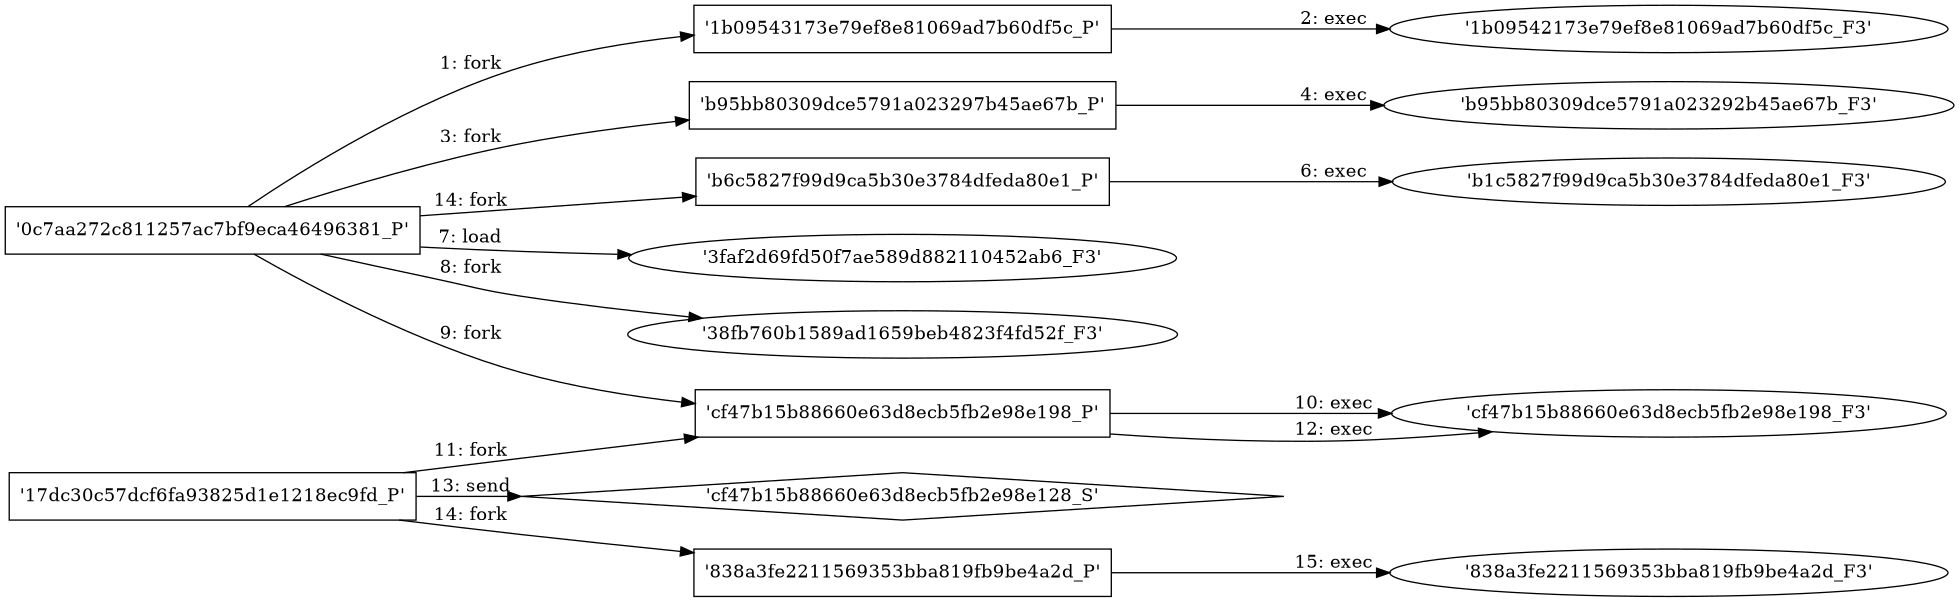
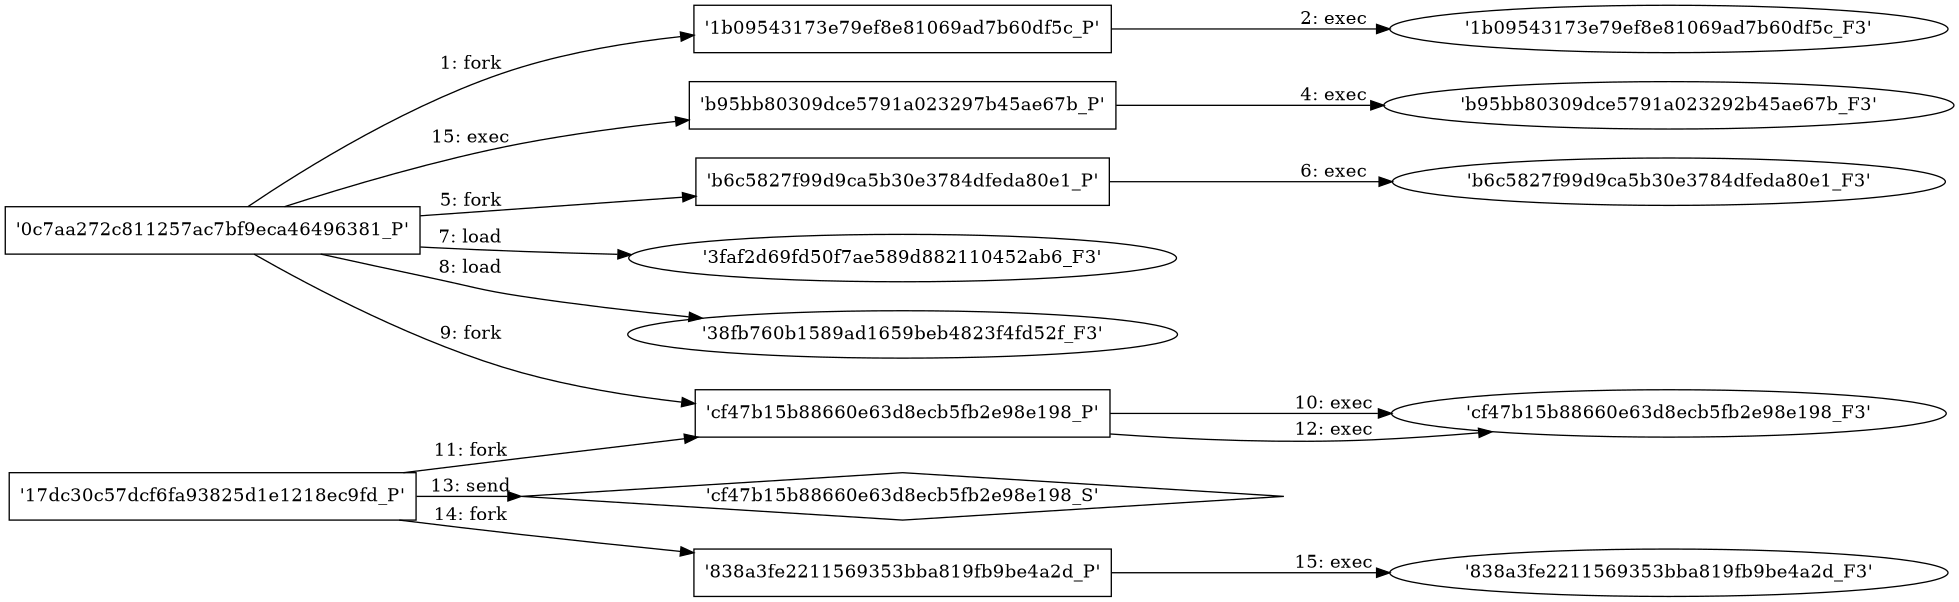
(1669, 29) -> (1669, 29)
(471, 138) -> (471, 138)
(1669, 182) -> (1669, 182)
(471, 201) -> (471, 201)
(471, 268) -> (471, 268)
(903, 496) -> (903, 496)
